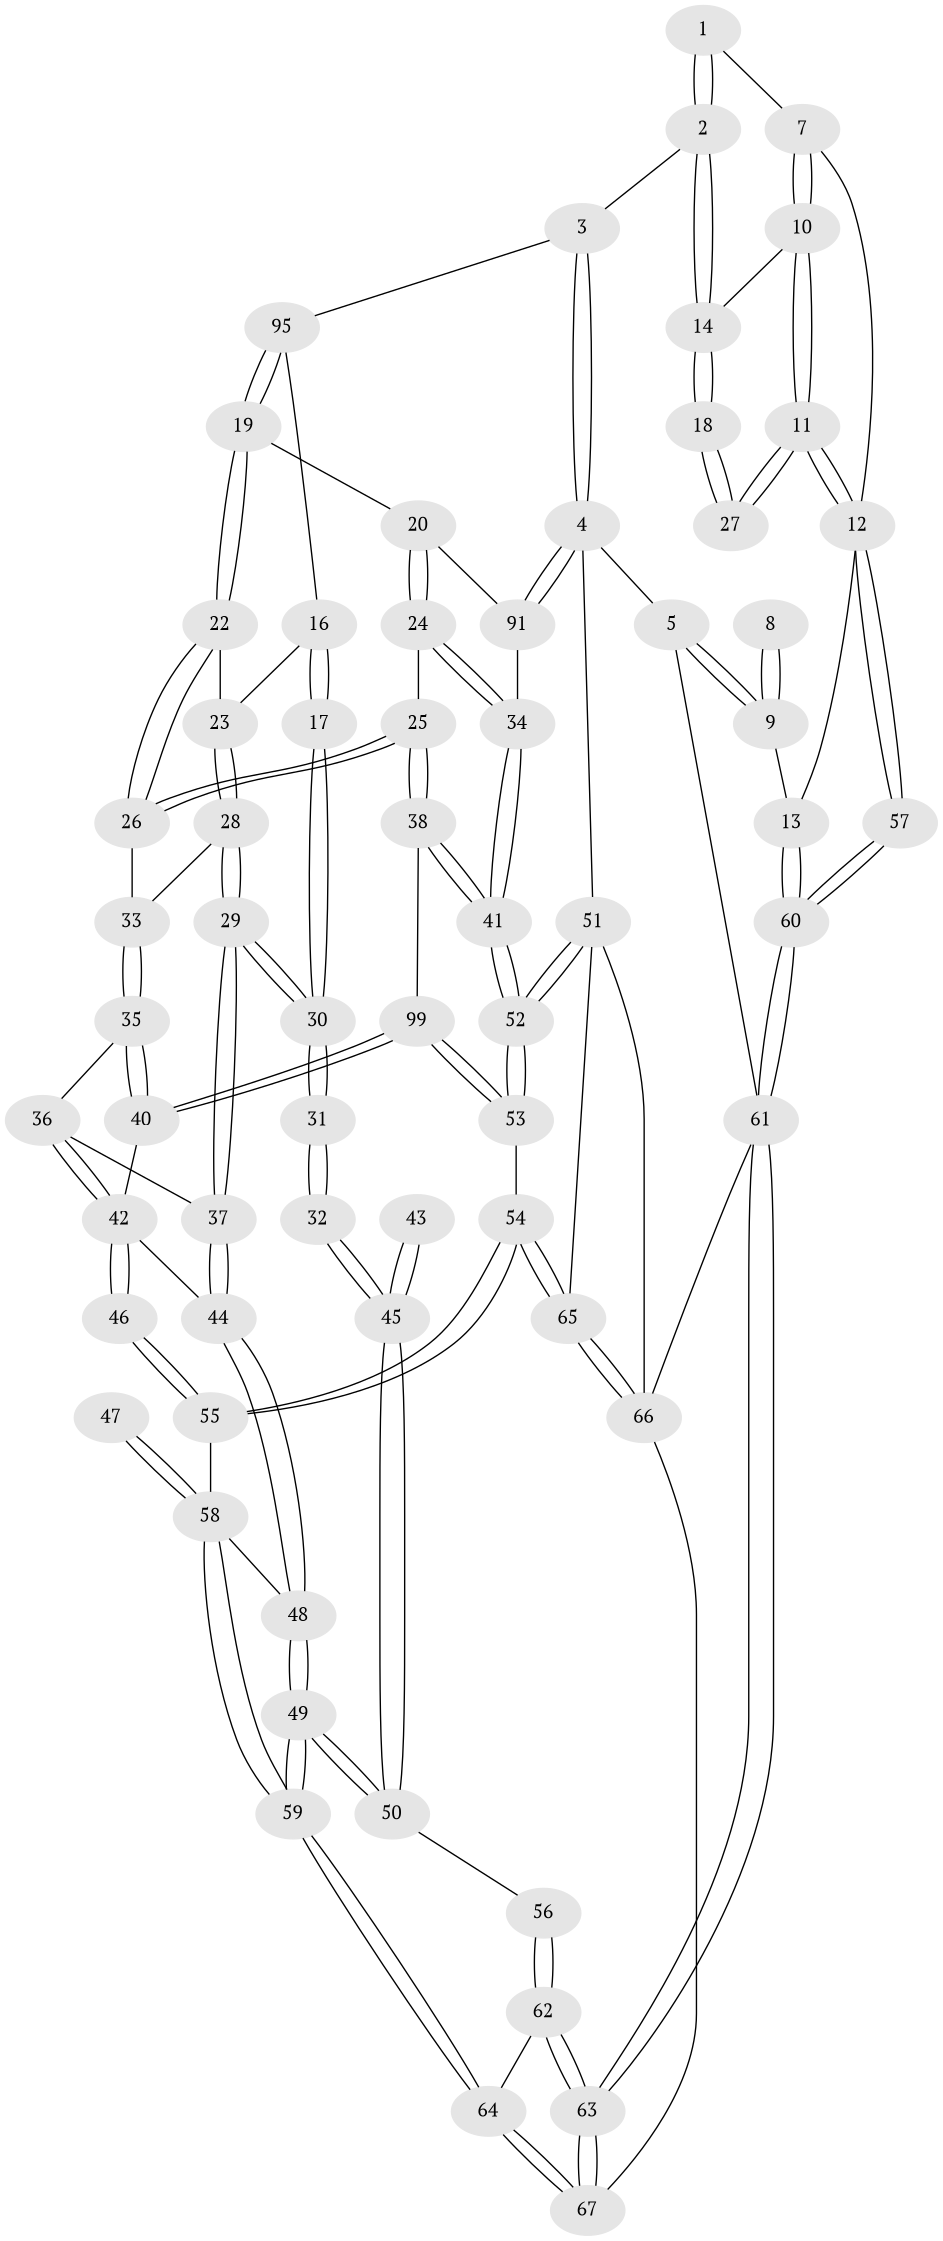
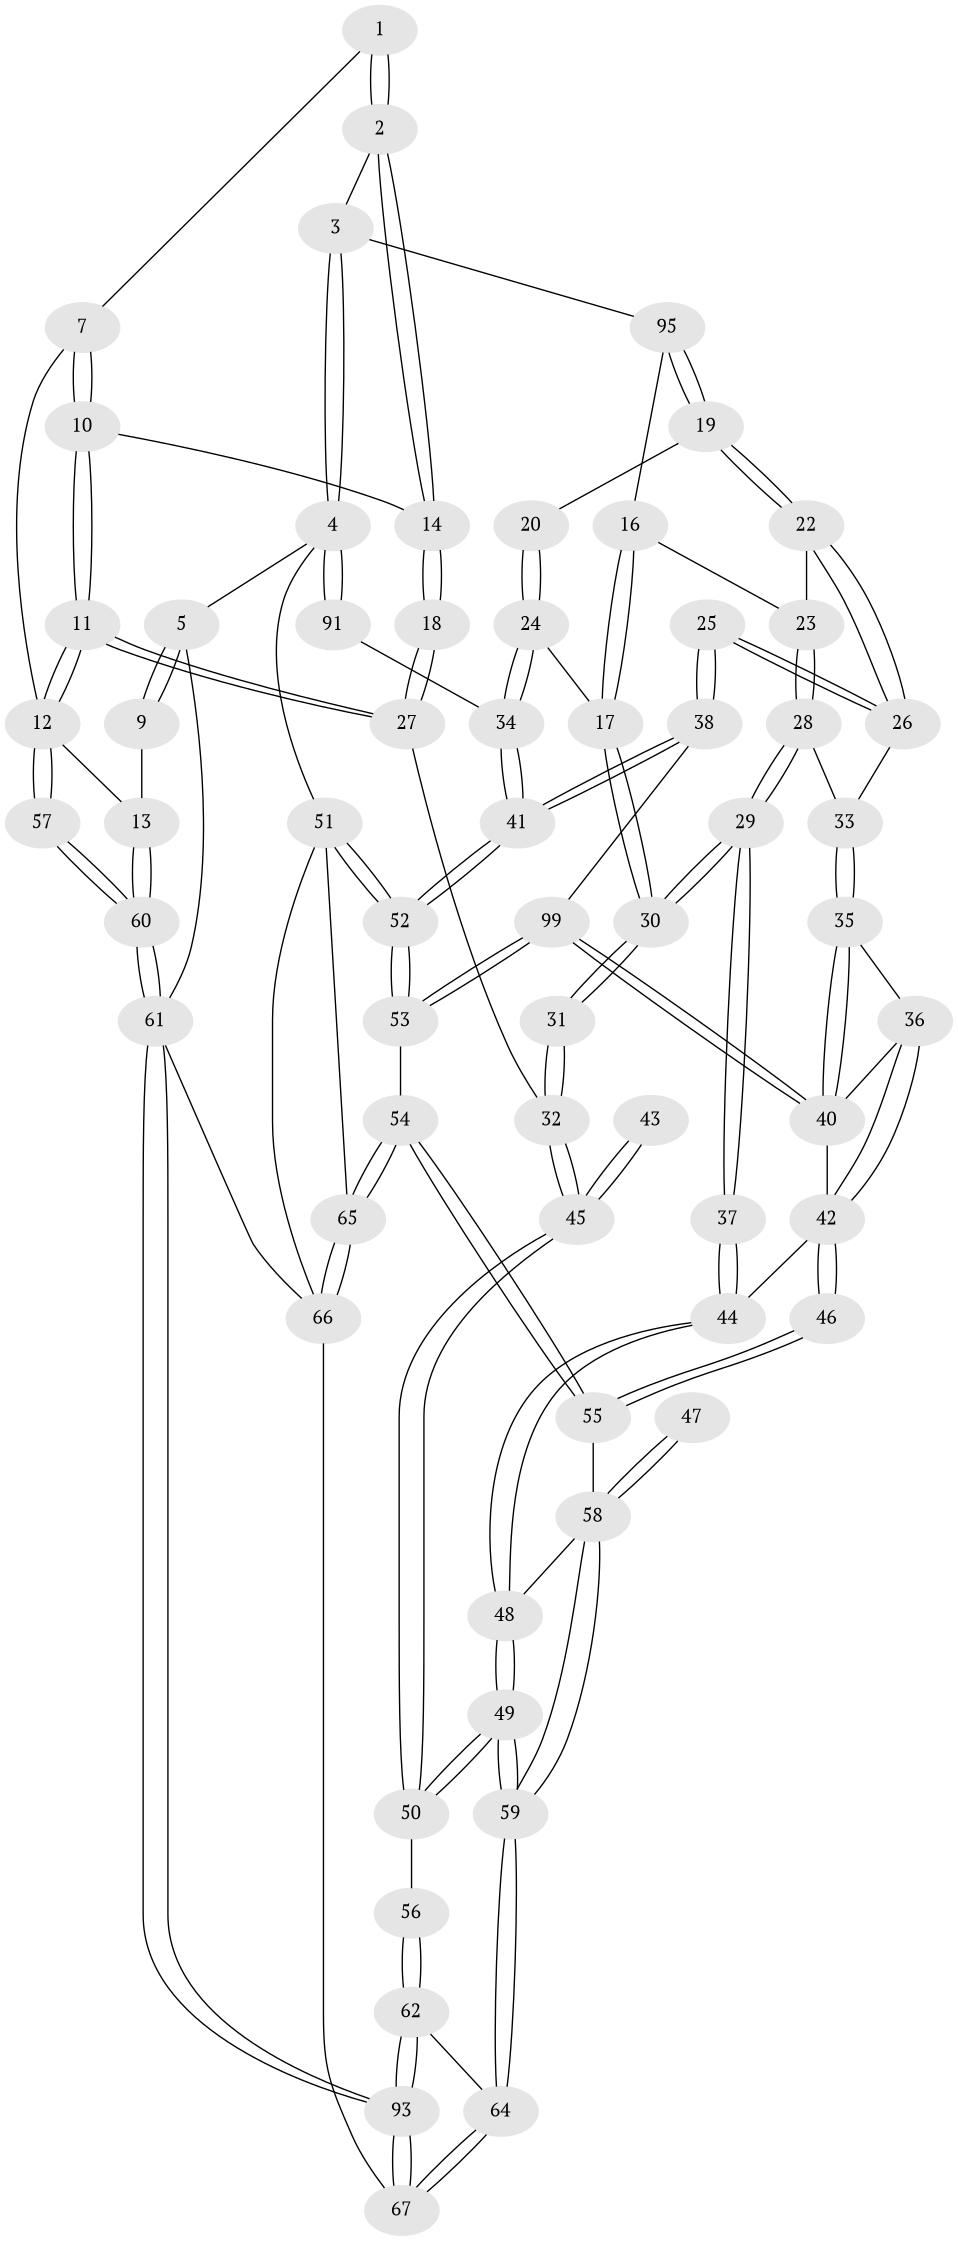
(468, 575) -> none
(771, 625) -> none
(418, 675) -> (568, 674)
none -> (463, 928)
(122, 1165) -> (871, 1071)
(588, 2111) -> (402, 2111)
